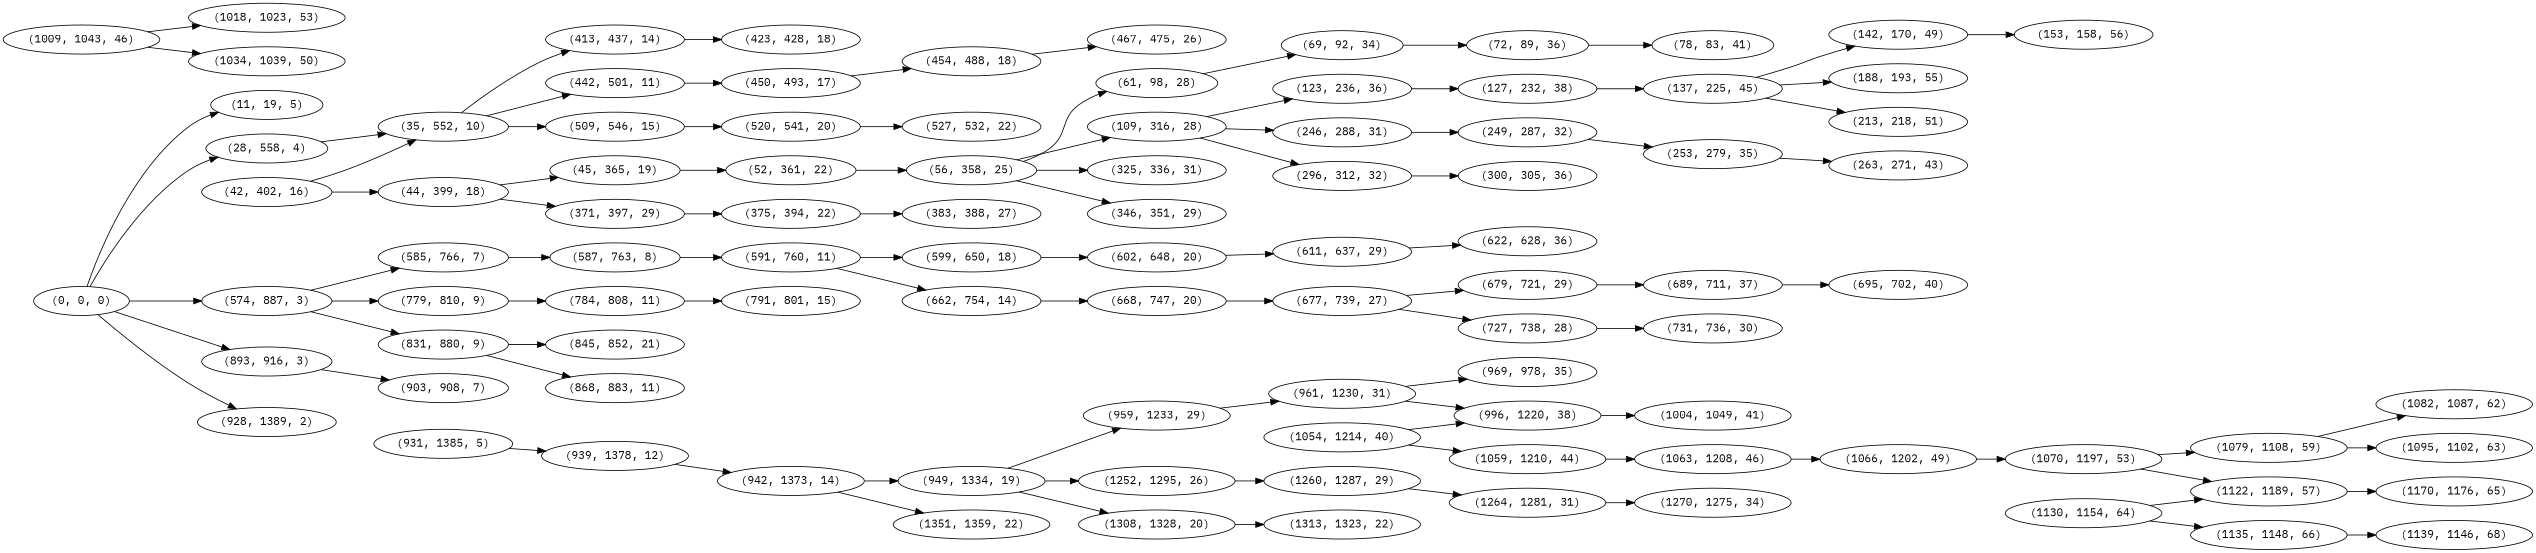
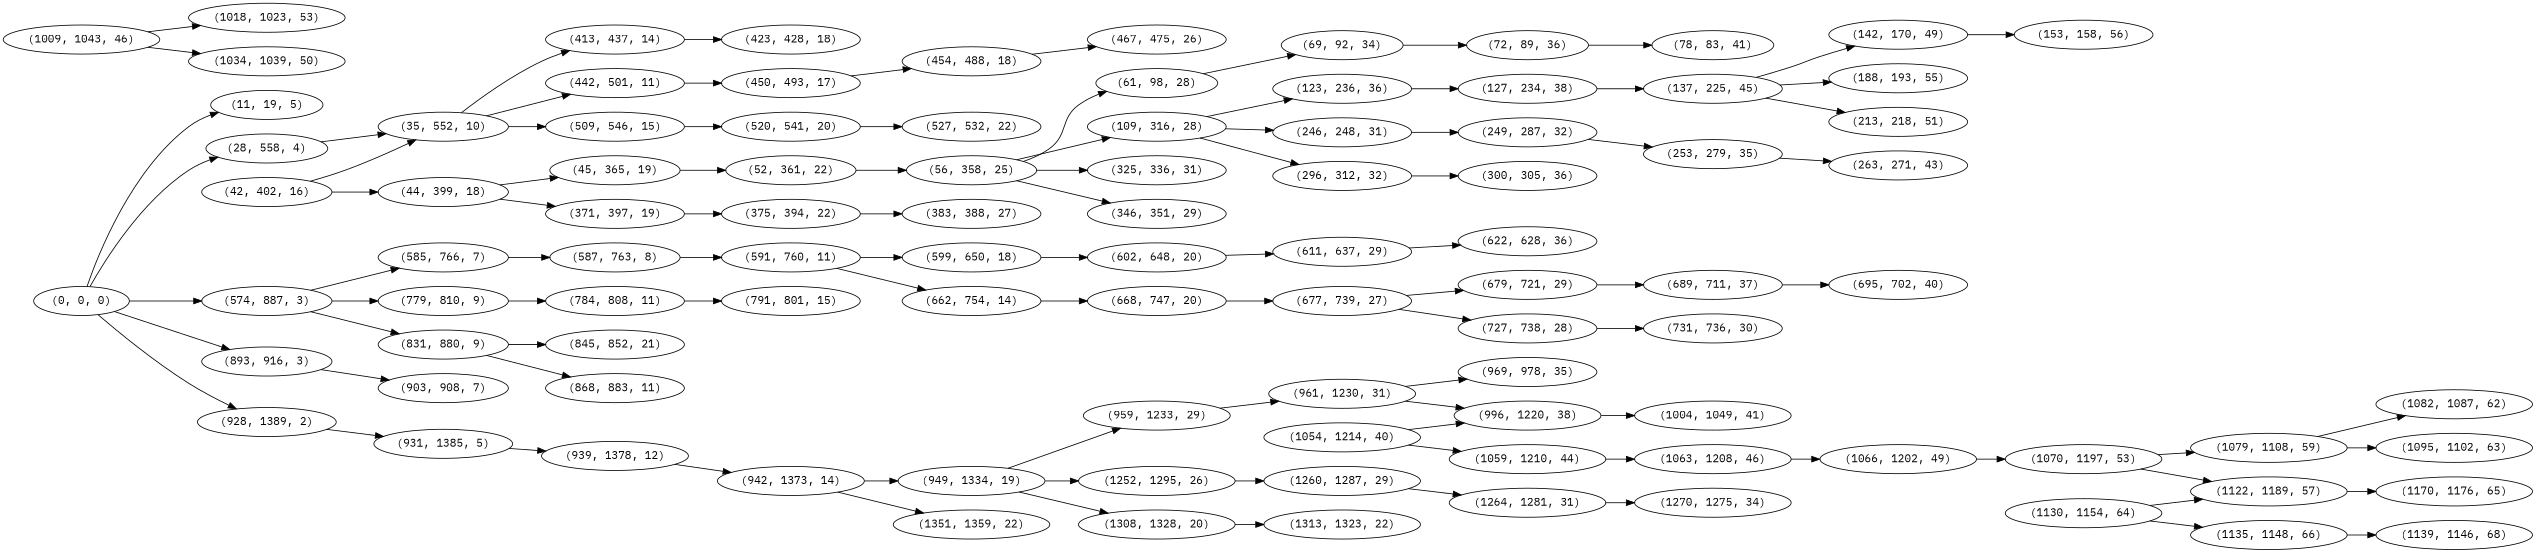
(1528, 89) -> (1528, 89)
(1342, 132) -> (1342, 132)
(615, 214) -> (615, 214)
none -> (351, 432)
